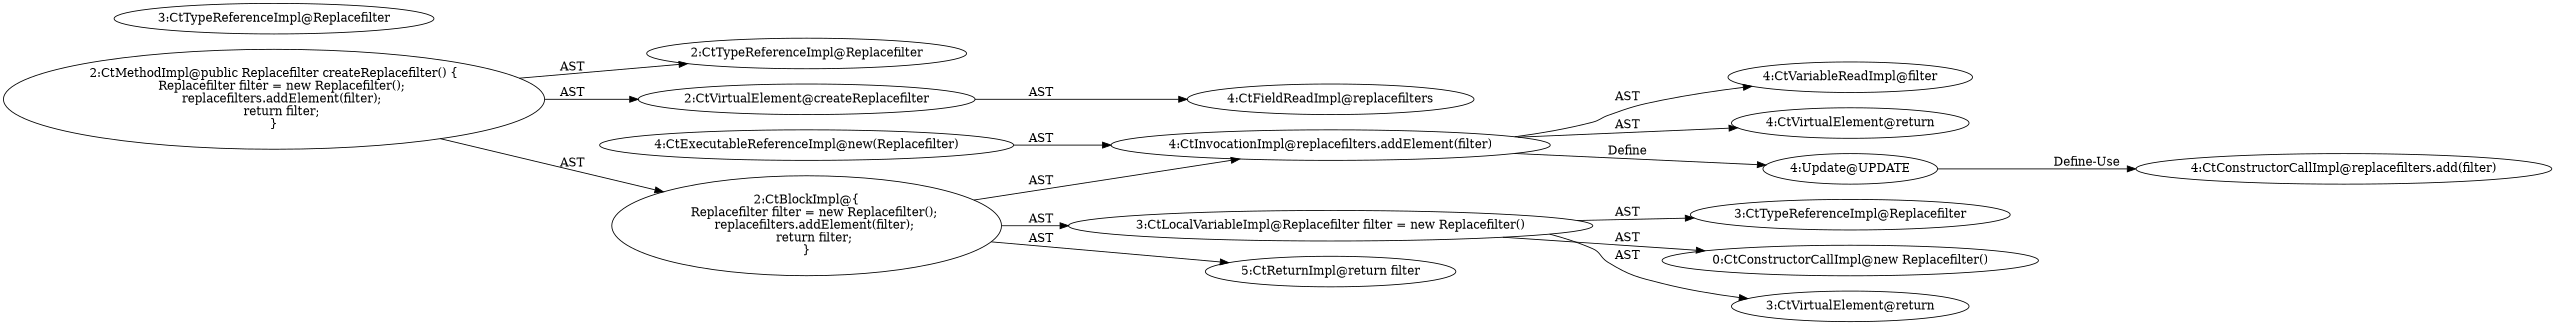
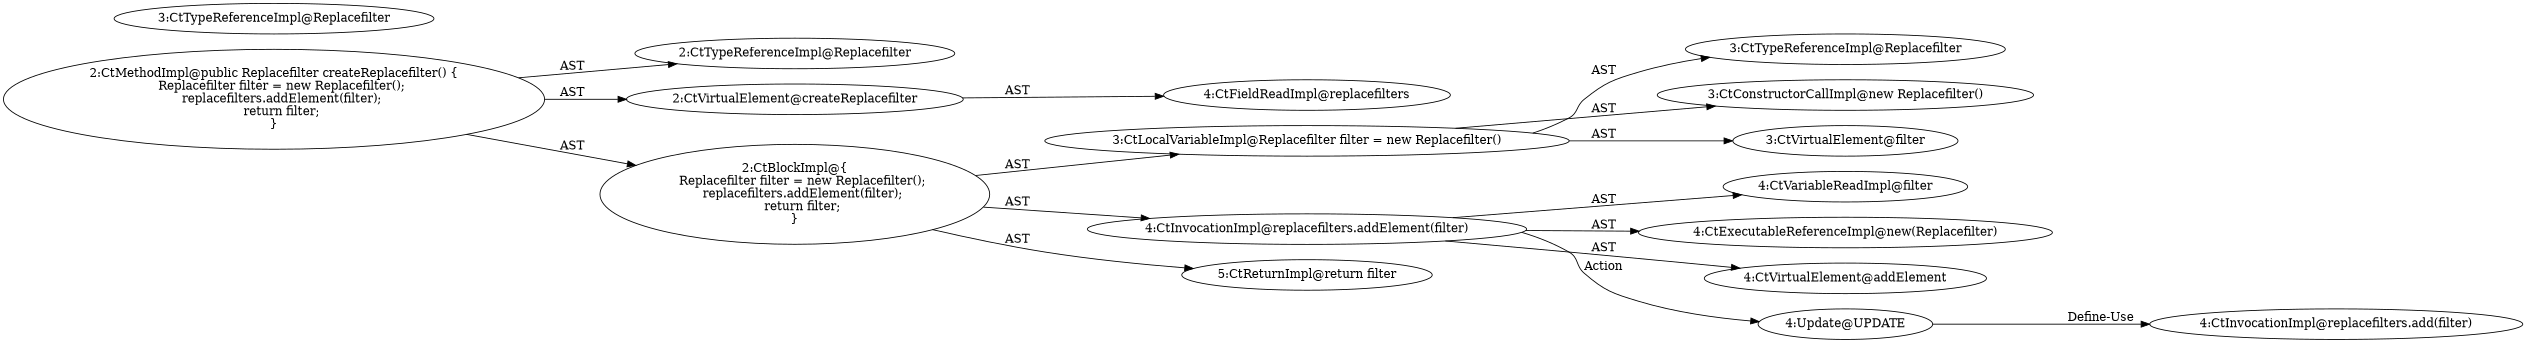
(1850, 123) -> (1845, 278)
(1058, 145) -> (1578, 231)
(1627, 151) -> (1604, 267)
(2344, 169) -> (2336, 324)
(1850, 261) -> (1845, 95)
(1850, 306) -> (1845, 141)
